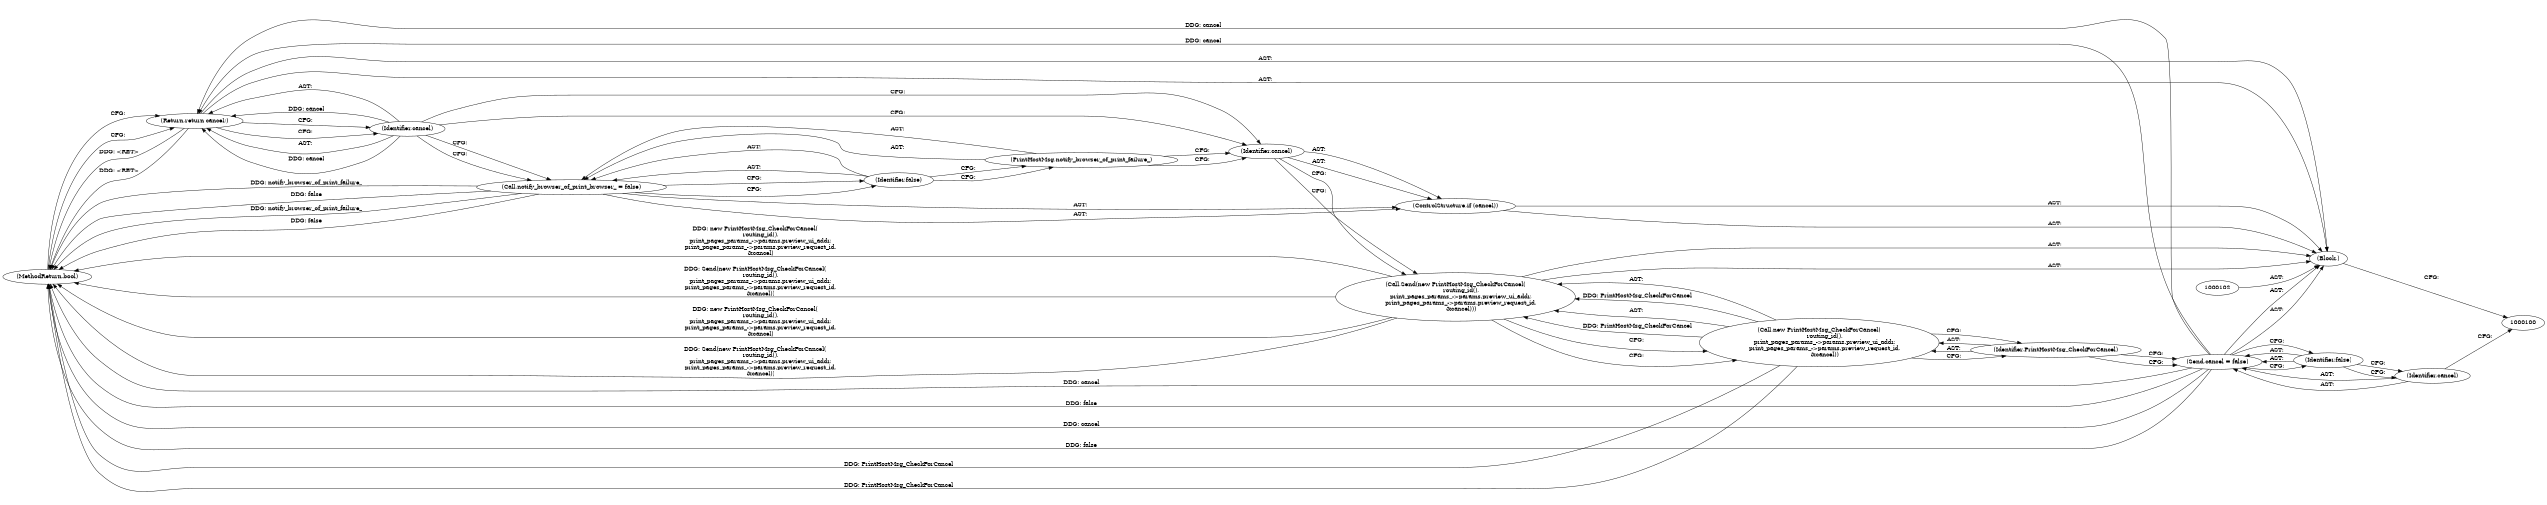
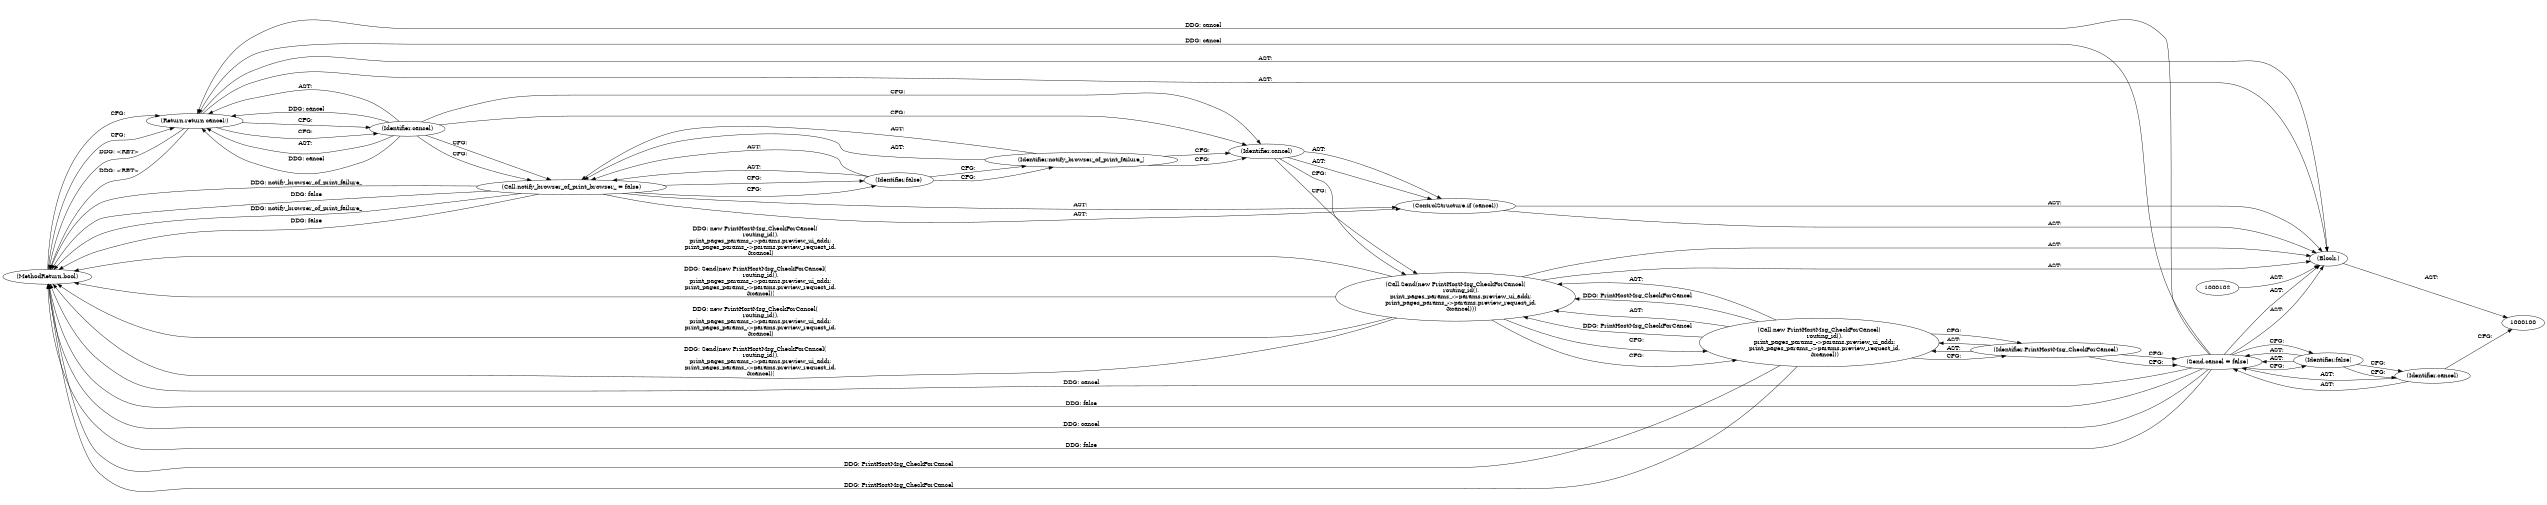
(1081, 160) -> (1081, 160)
(2433, 278) -> (2433, 278)
